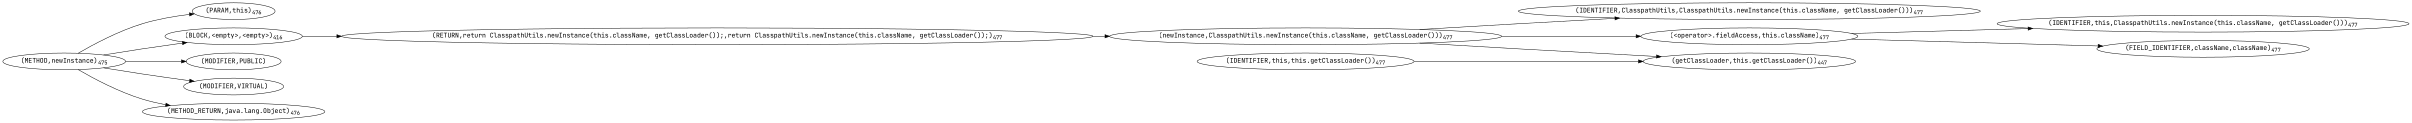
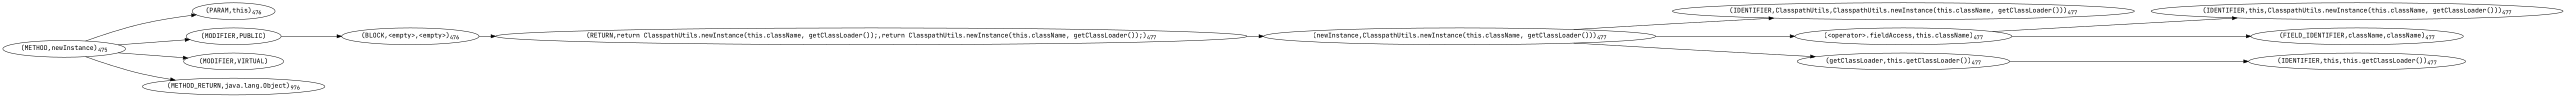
(278, 36) -> (455, 36)
(143, 49) -> (309, 36)
(1526, 61) -> (2127, 61)
(1822, 61) -> (1976, 61)
(295, 111) -> (295, 86)
